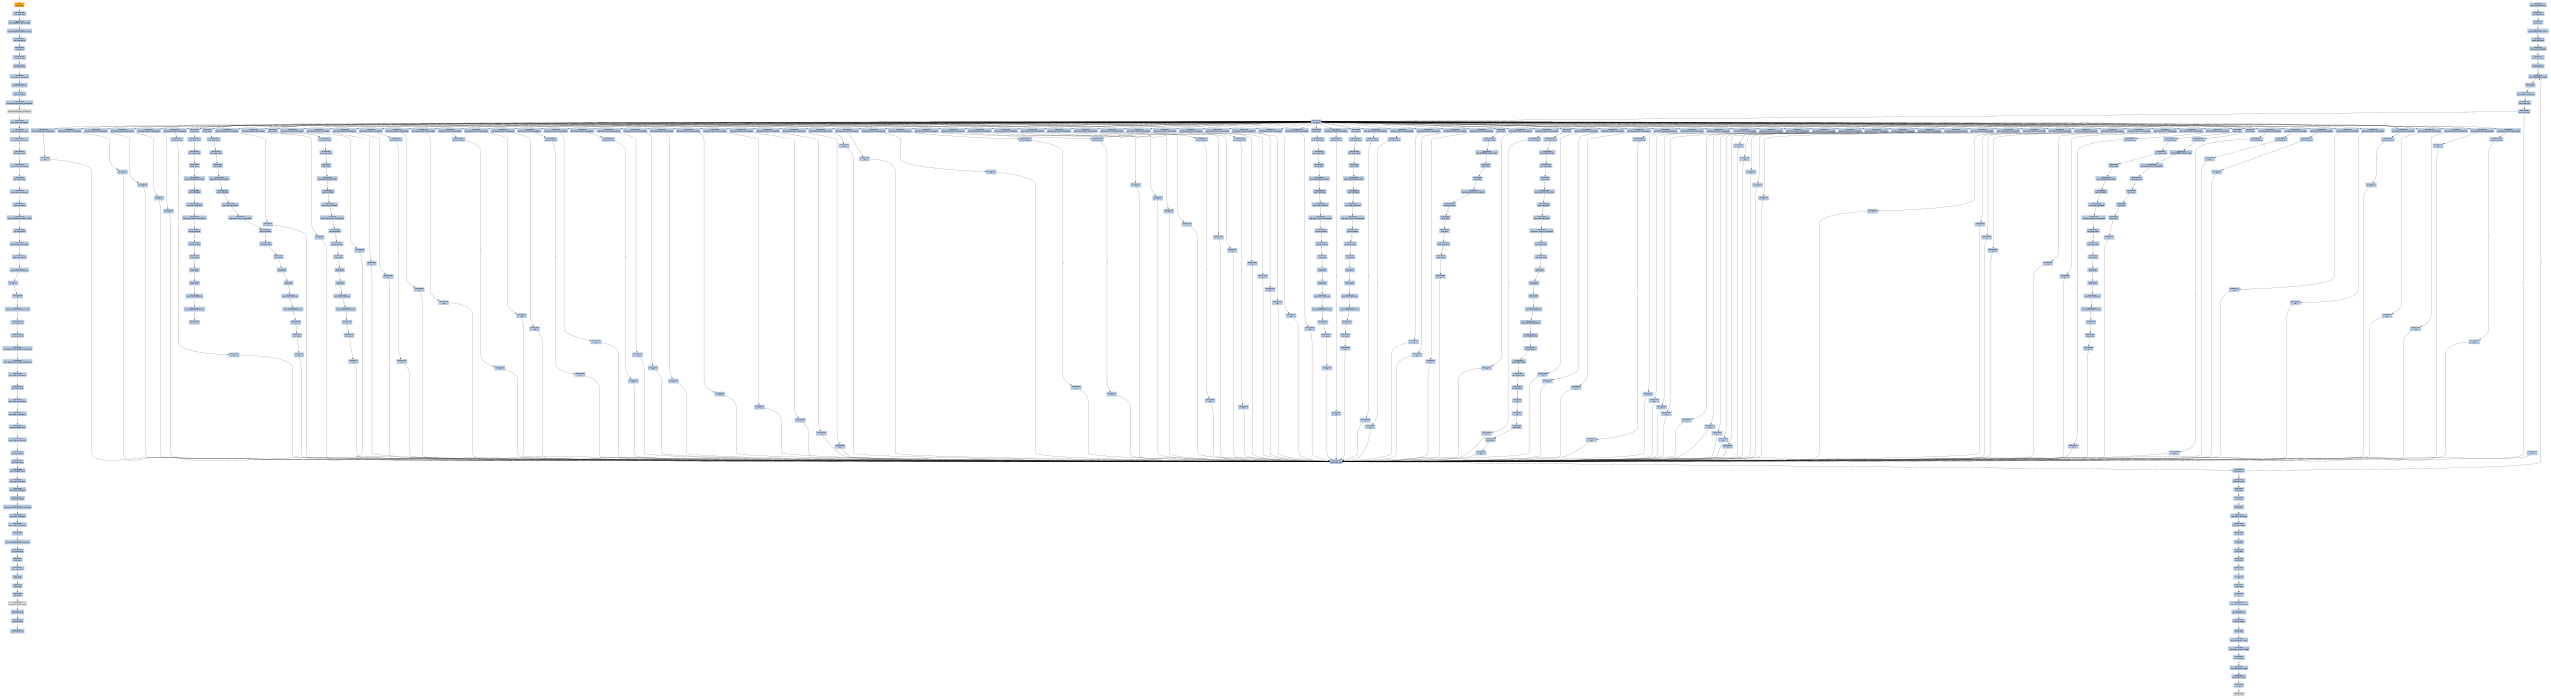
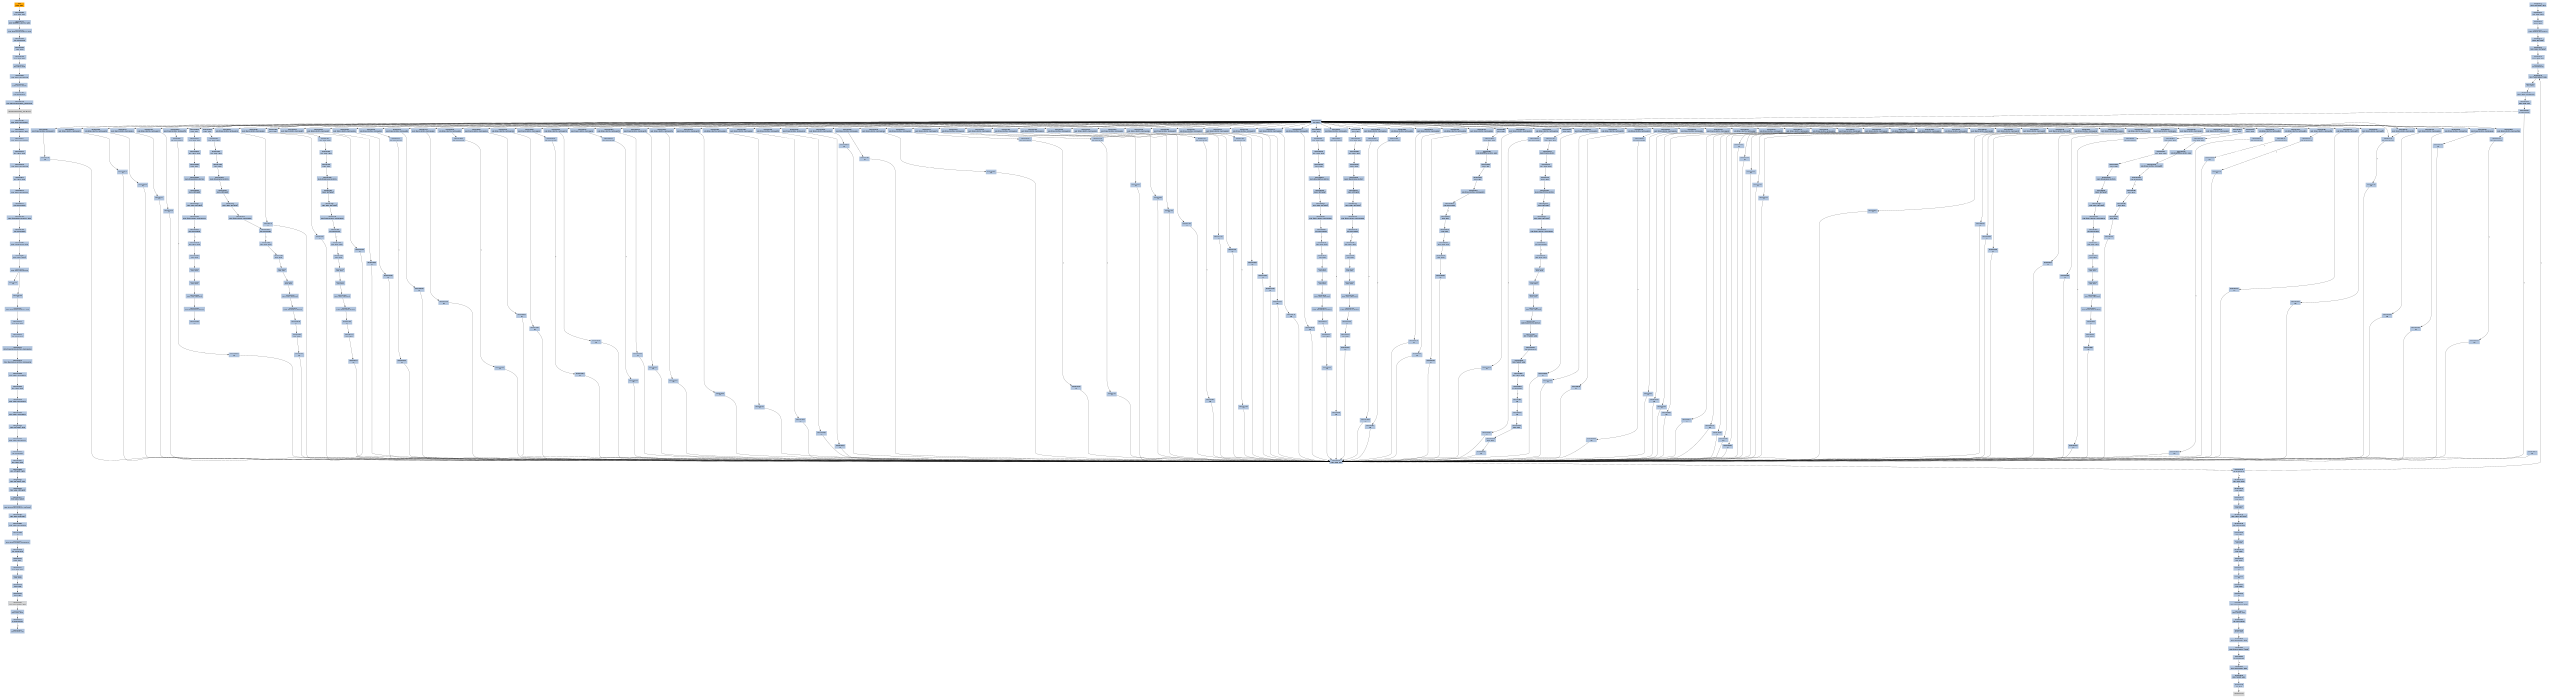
(1776, 123) -> (1858, 123)
(15, 289) -> (19, 282)
